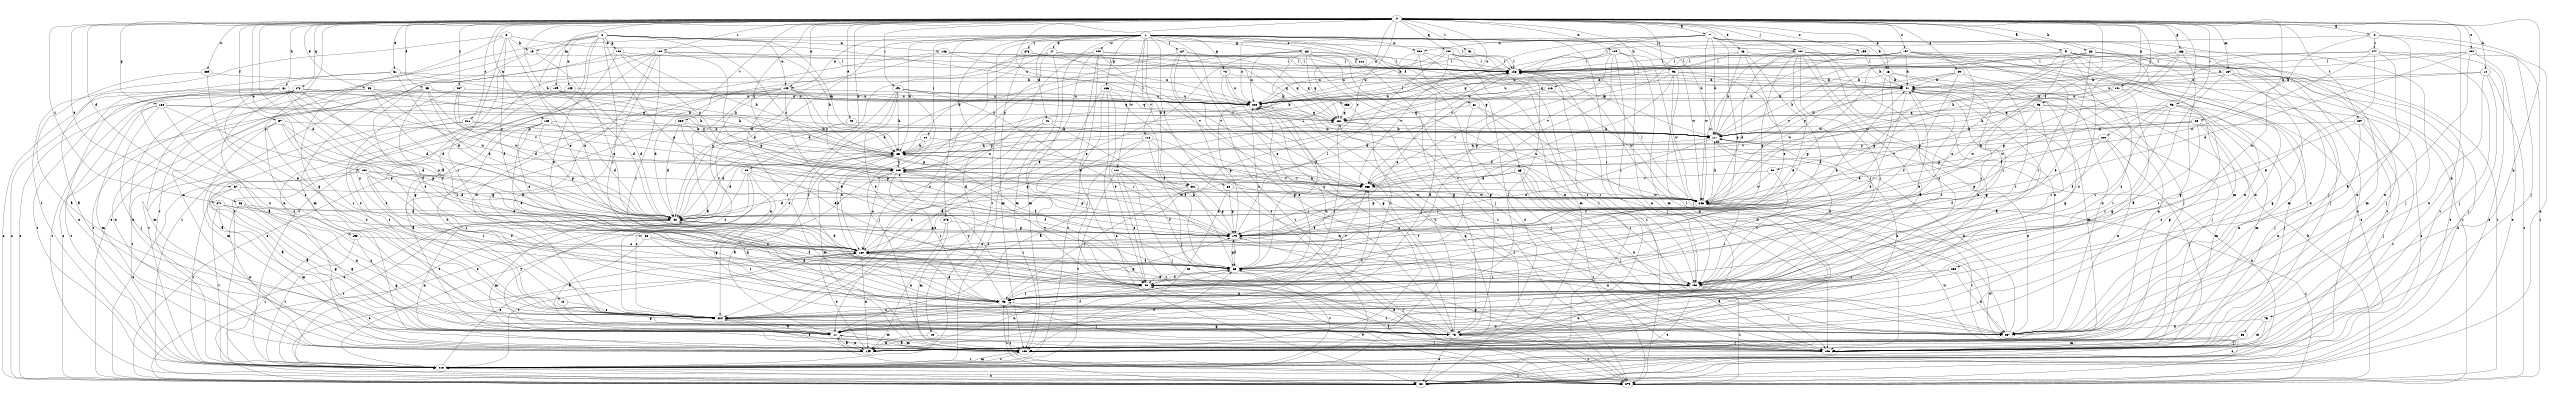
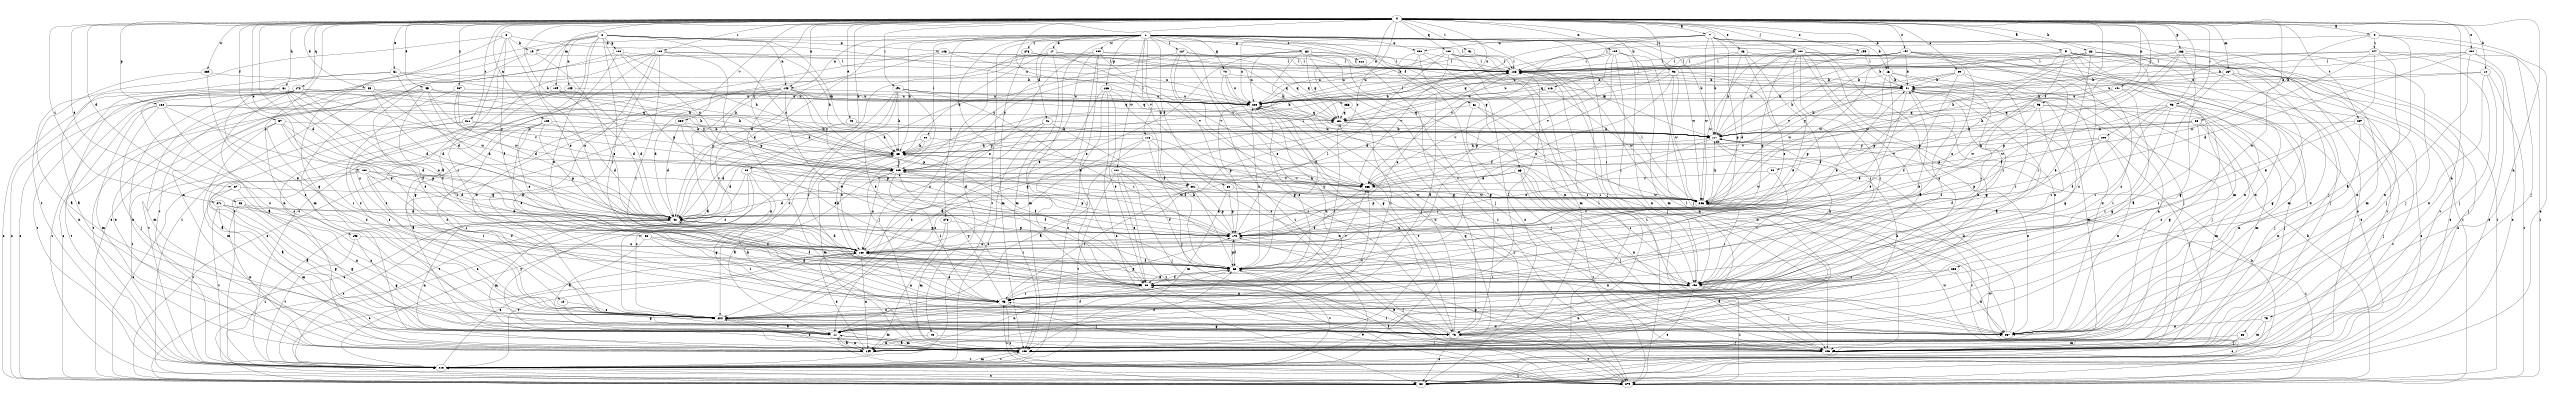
none -> (1508, 55)
